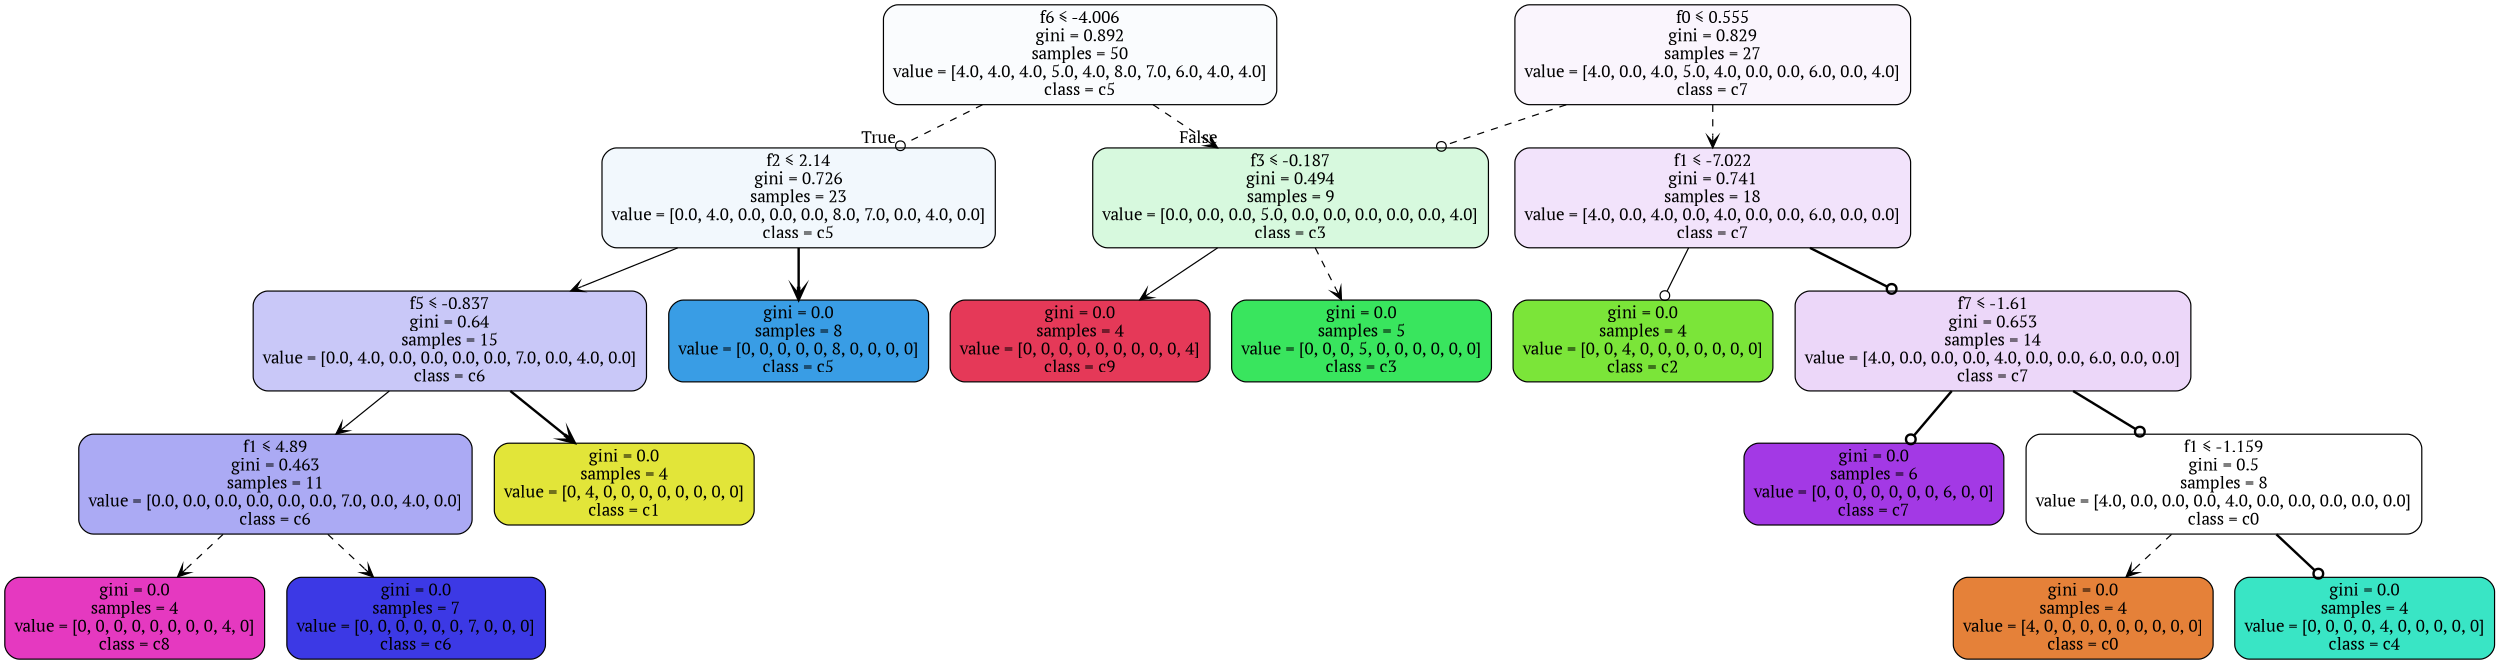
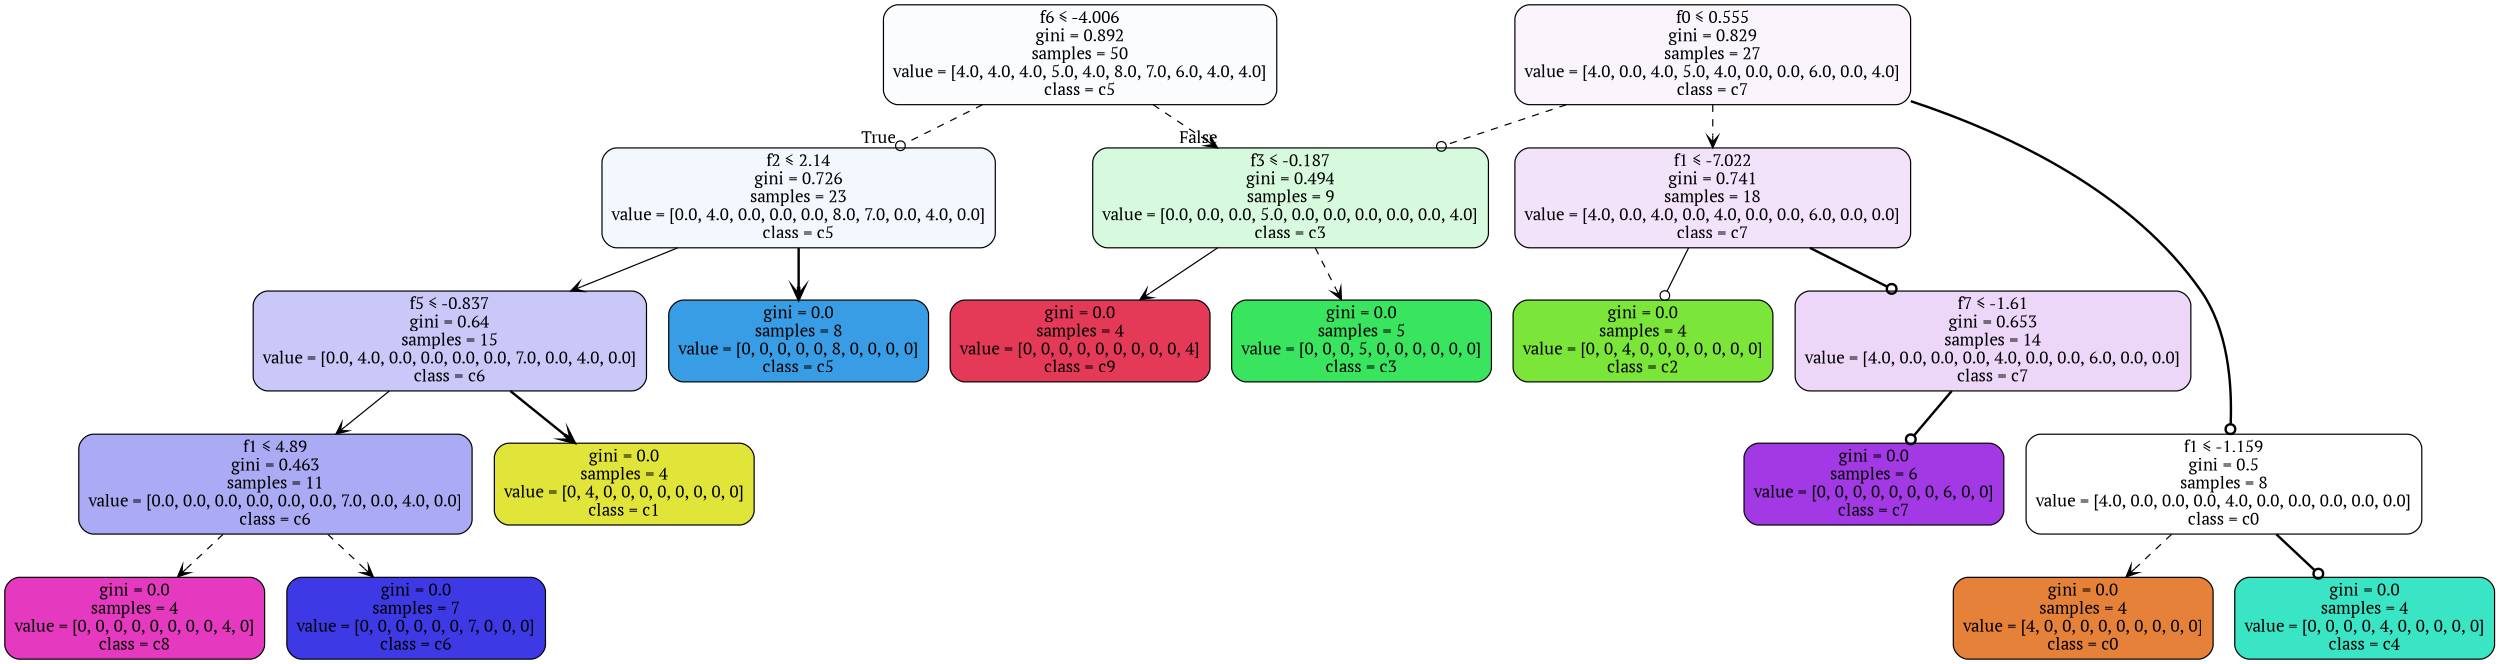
(2104, 410) -> (2127, 214)
